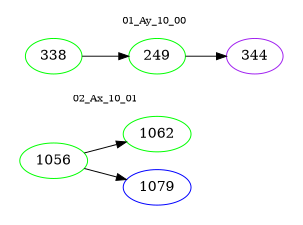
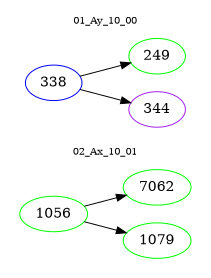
(54, 56) -> (54, 83)
(201, 56) -> (100, 95)
(157, 134) -> (157, 187)
(157, 187) -> (157, 241)
